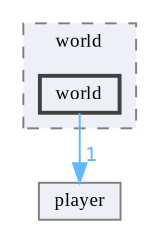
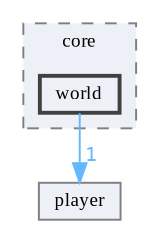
(80, 42) -> (80, 42)
